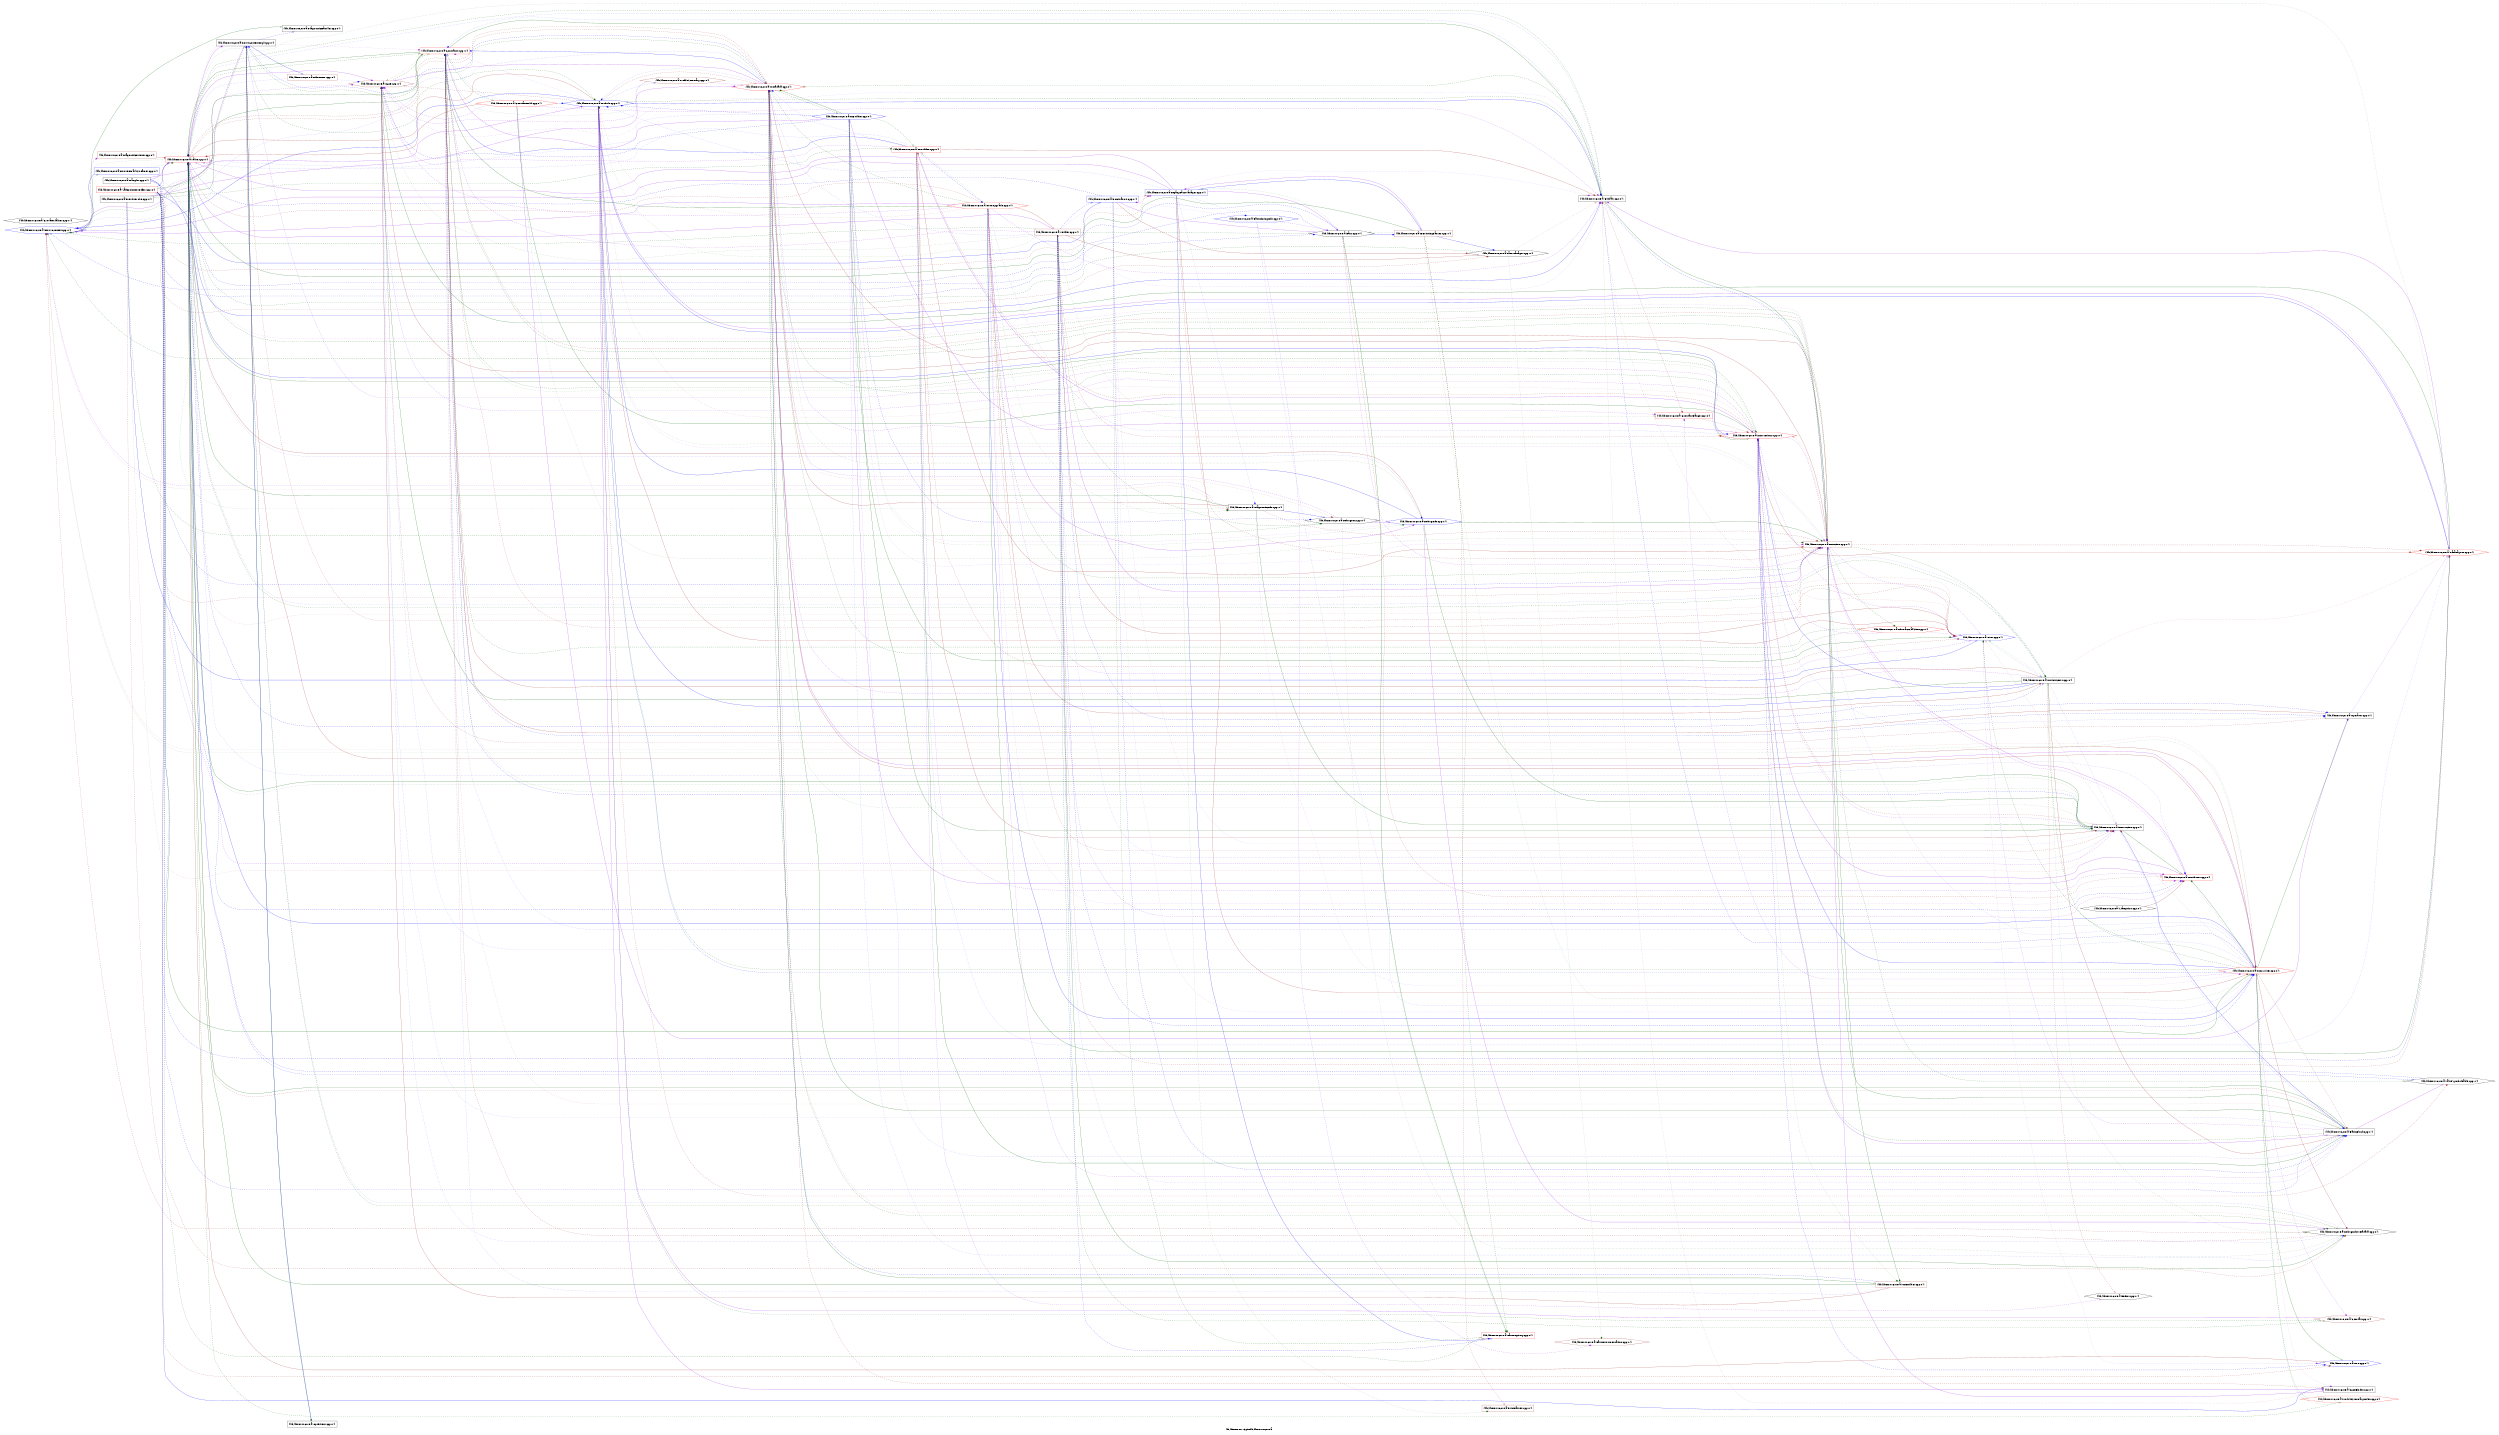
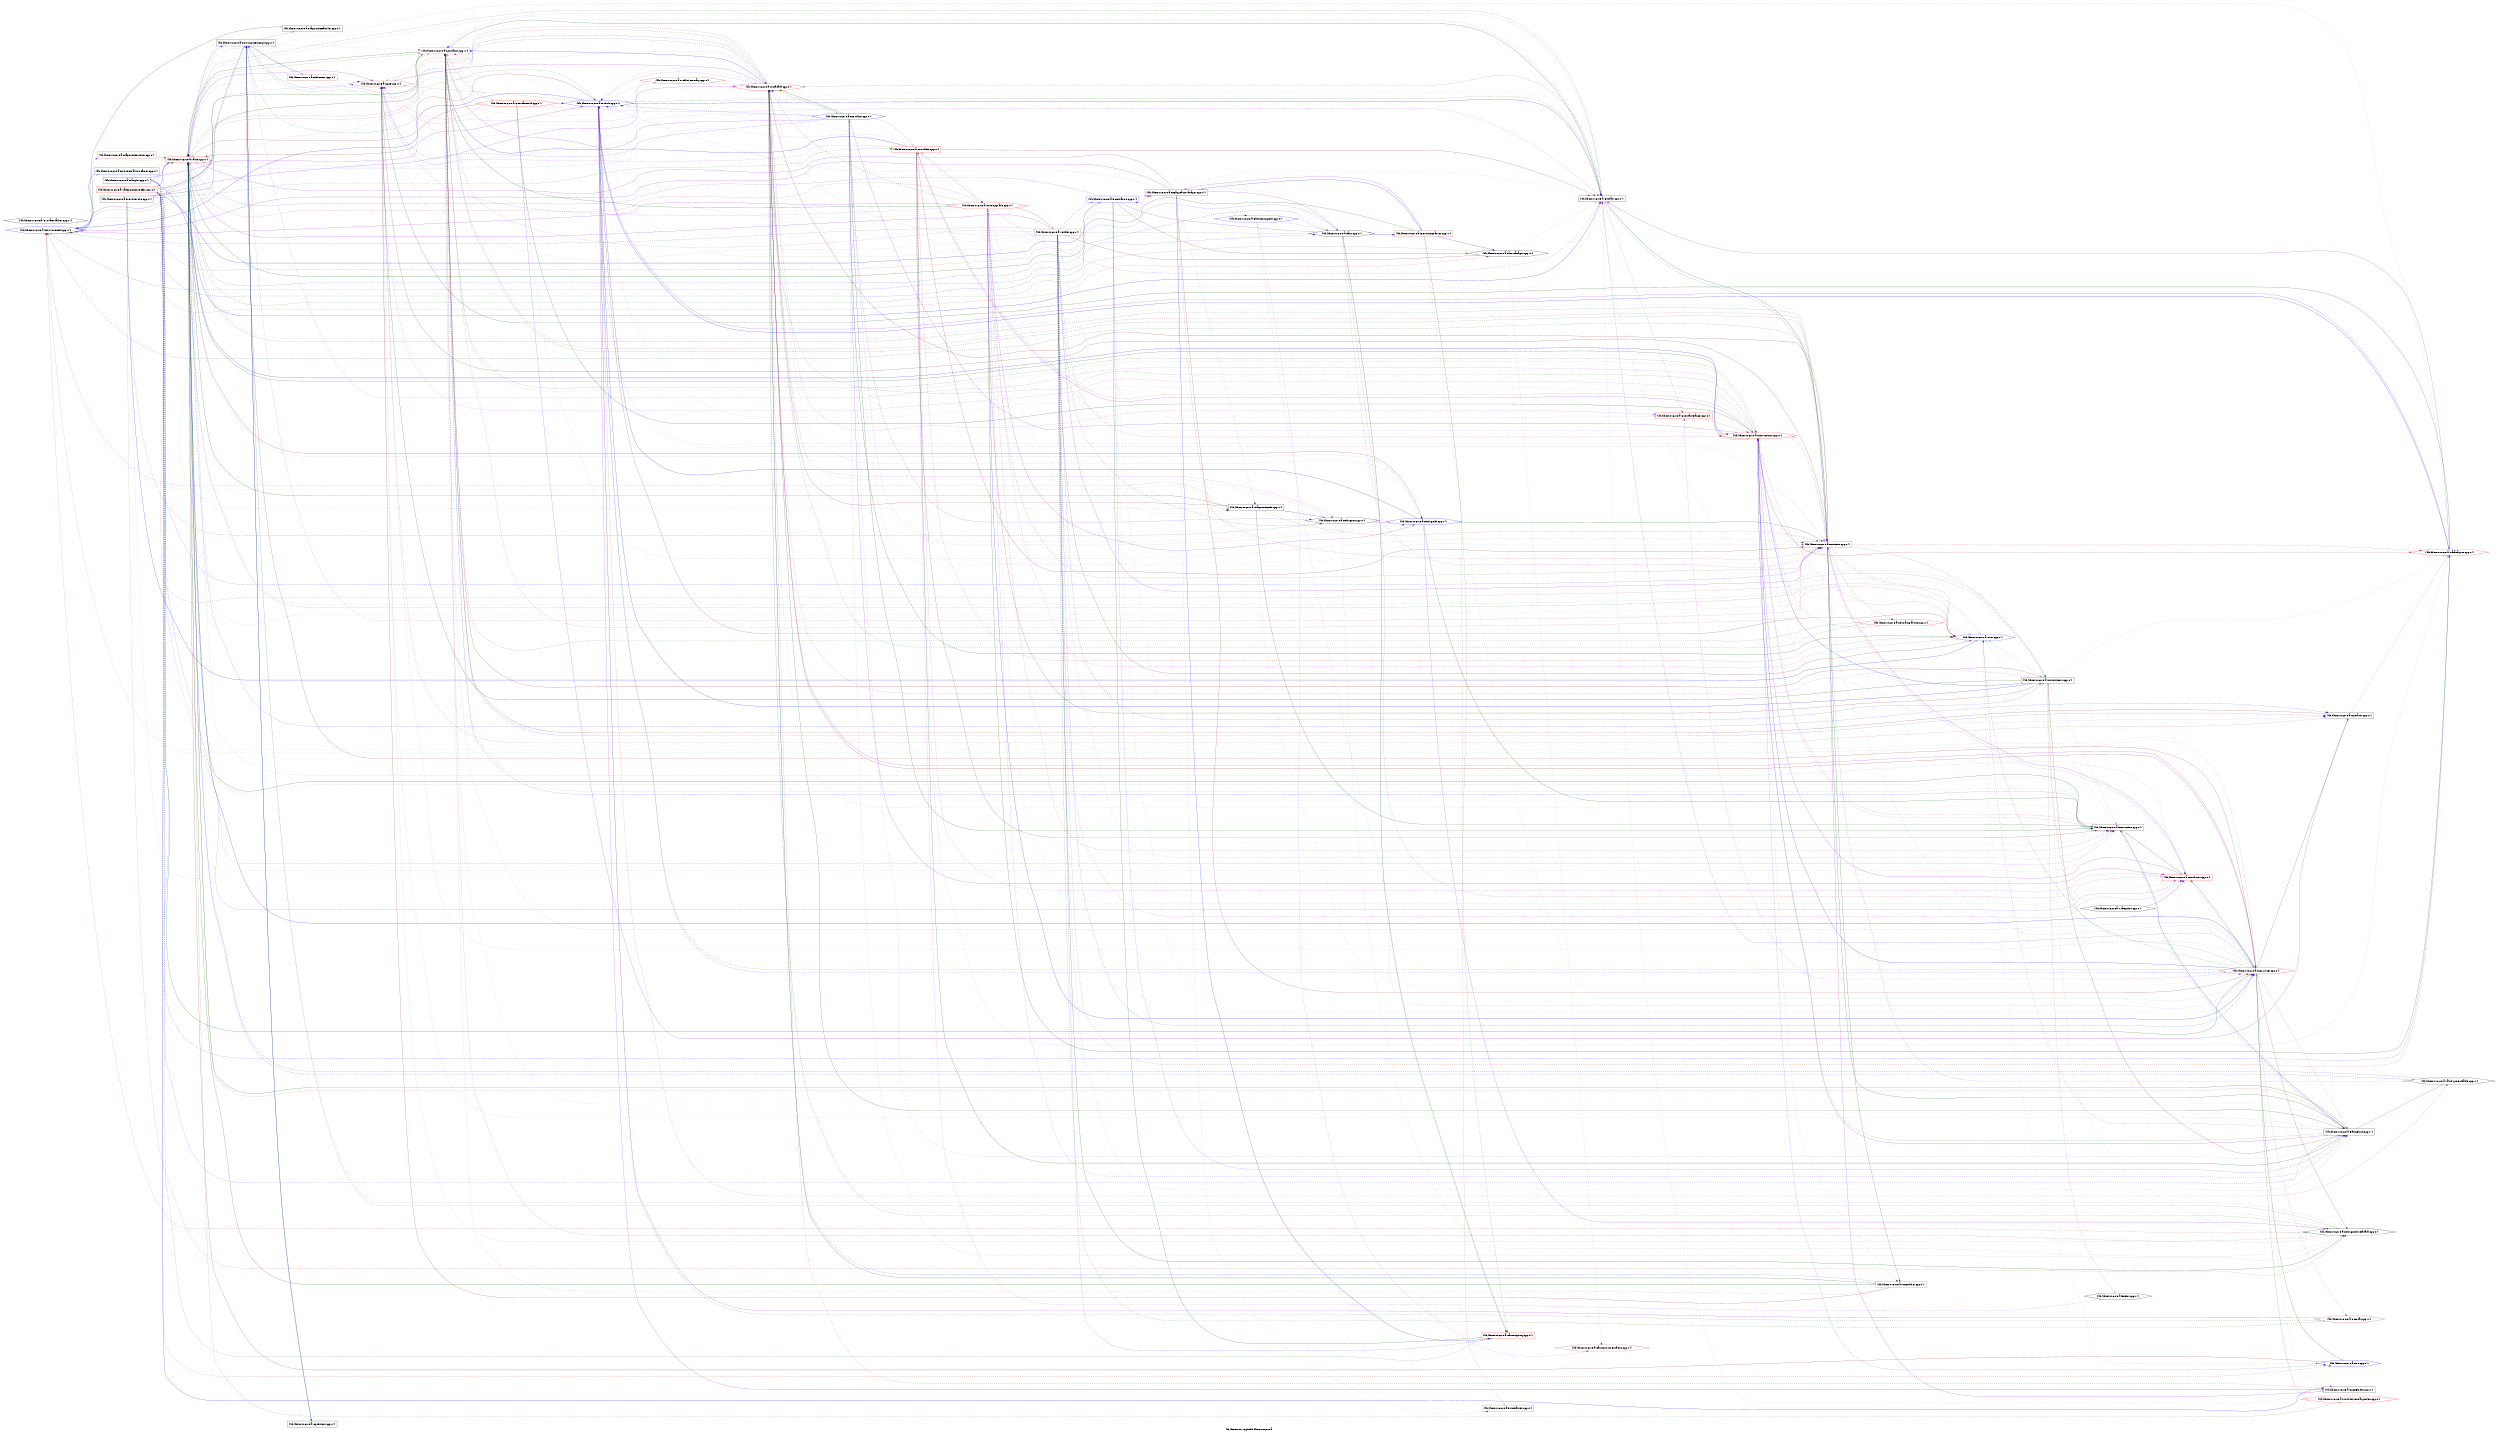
(1376, 634) -> (1331, 673)
(1124, 912) -> (1124, 912)
(788, 1189) -> (779, 1183)
